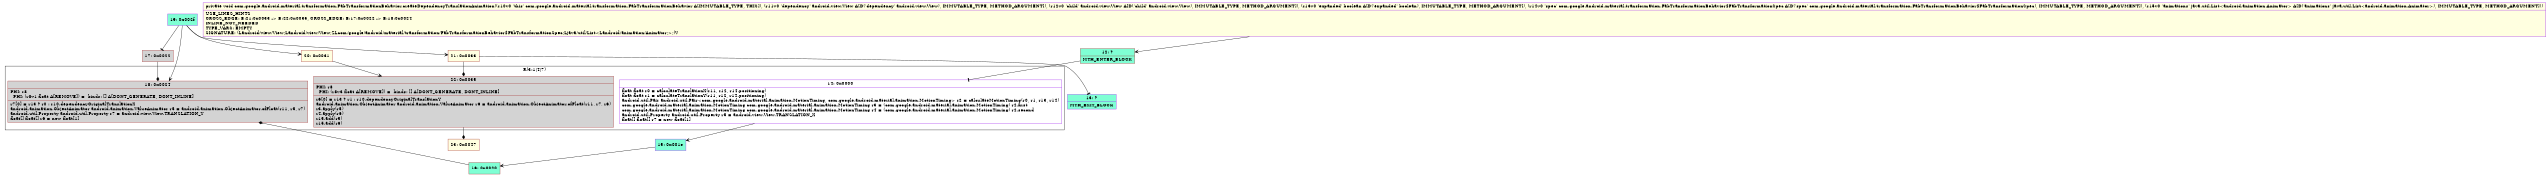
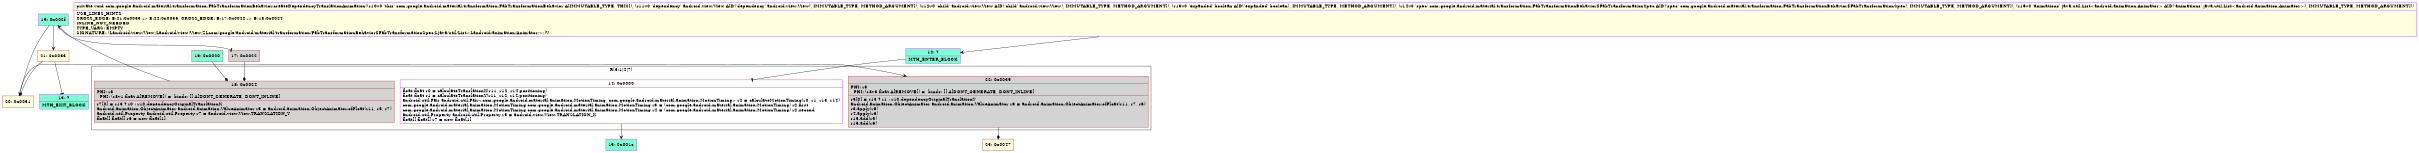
(179, 52) -> (113, 59)
(1108, 56) -> (933, 56)
(464, 68) -> (30, 75)
(579, 156) -> none
